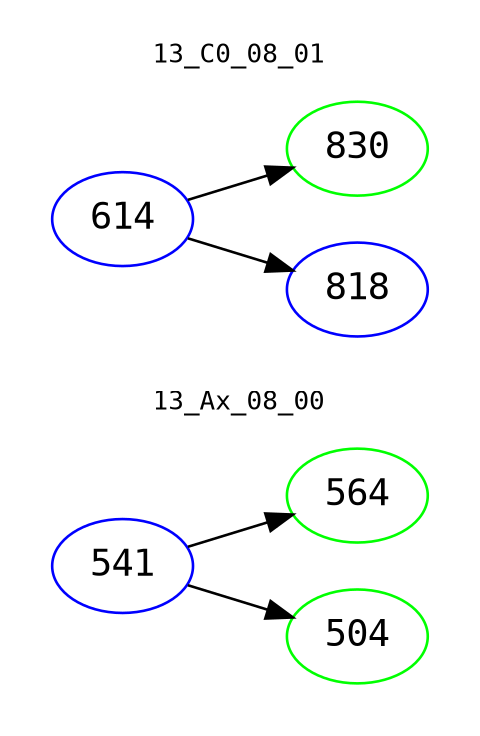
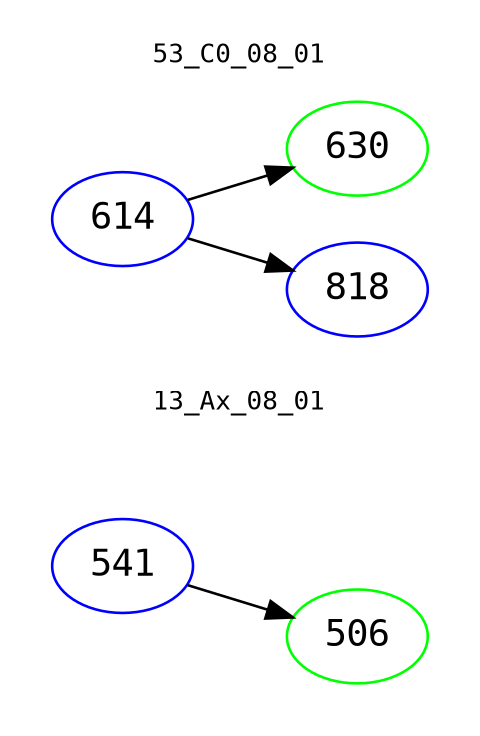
(240, 56) -> (240, 56)
(357, 149) -> (357, 149)
(240, 403) -> (240, 403)
(357, 496) -> none
(357, 636) -> (357, 636)
